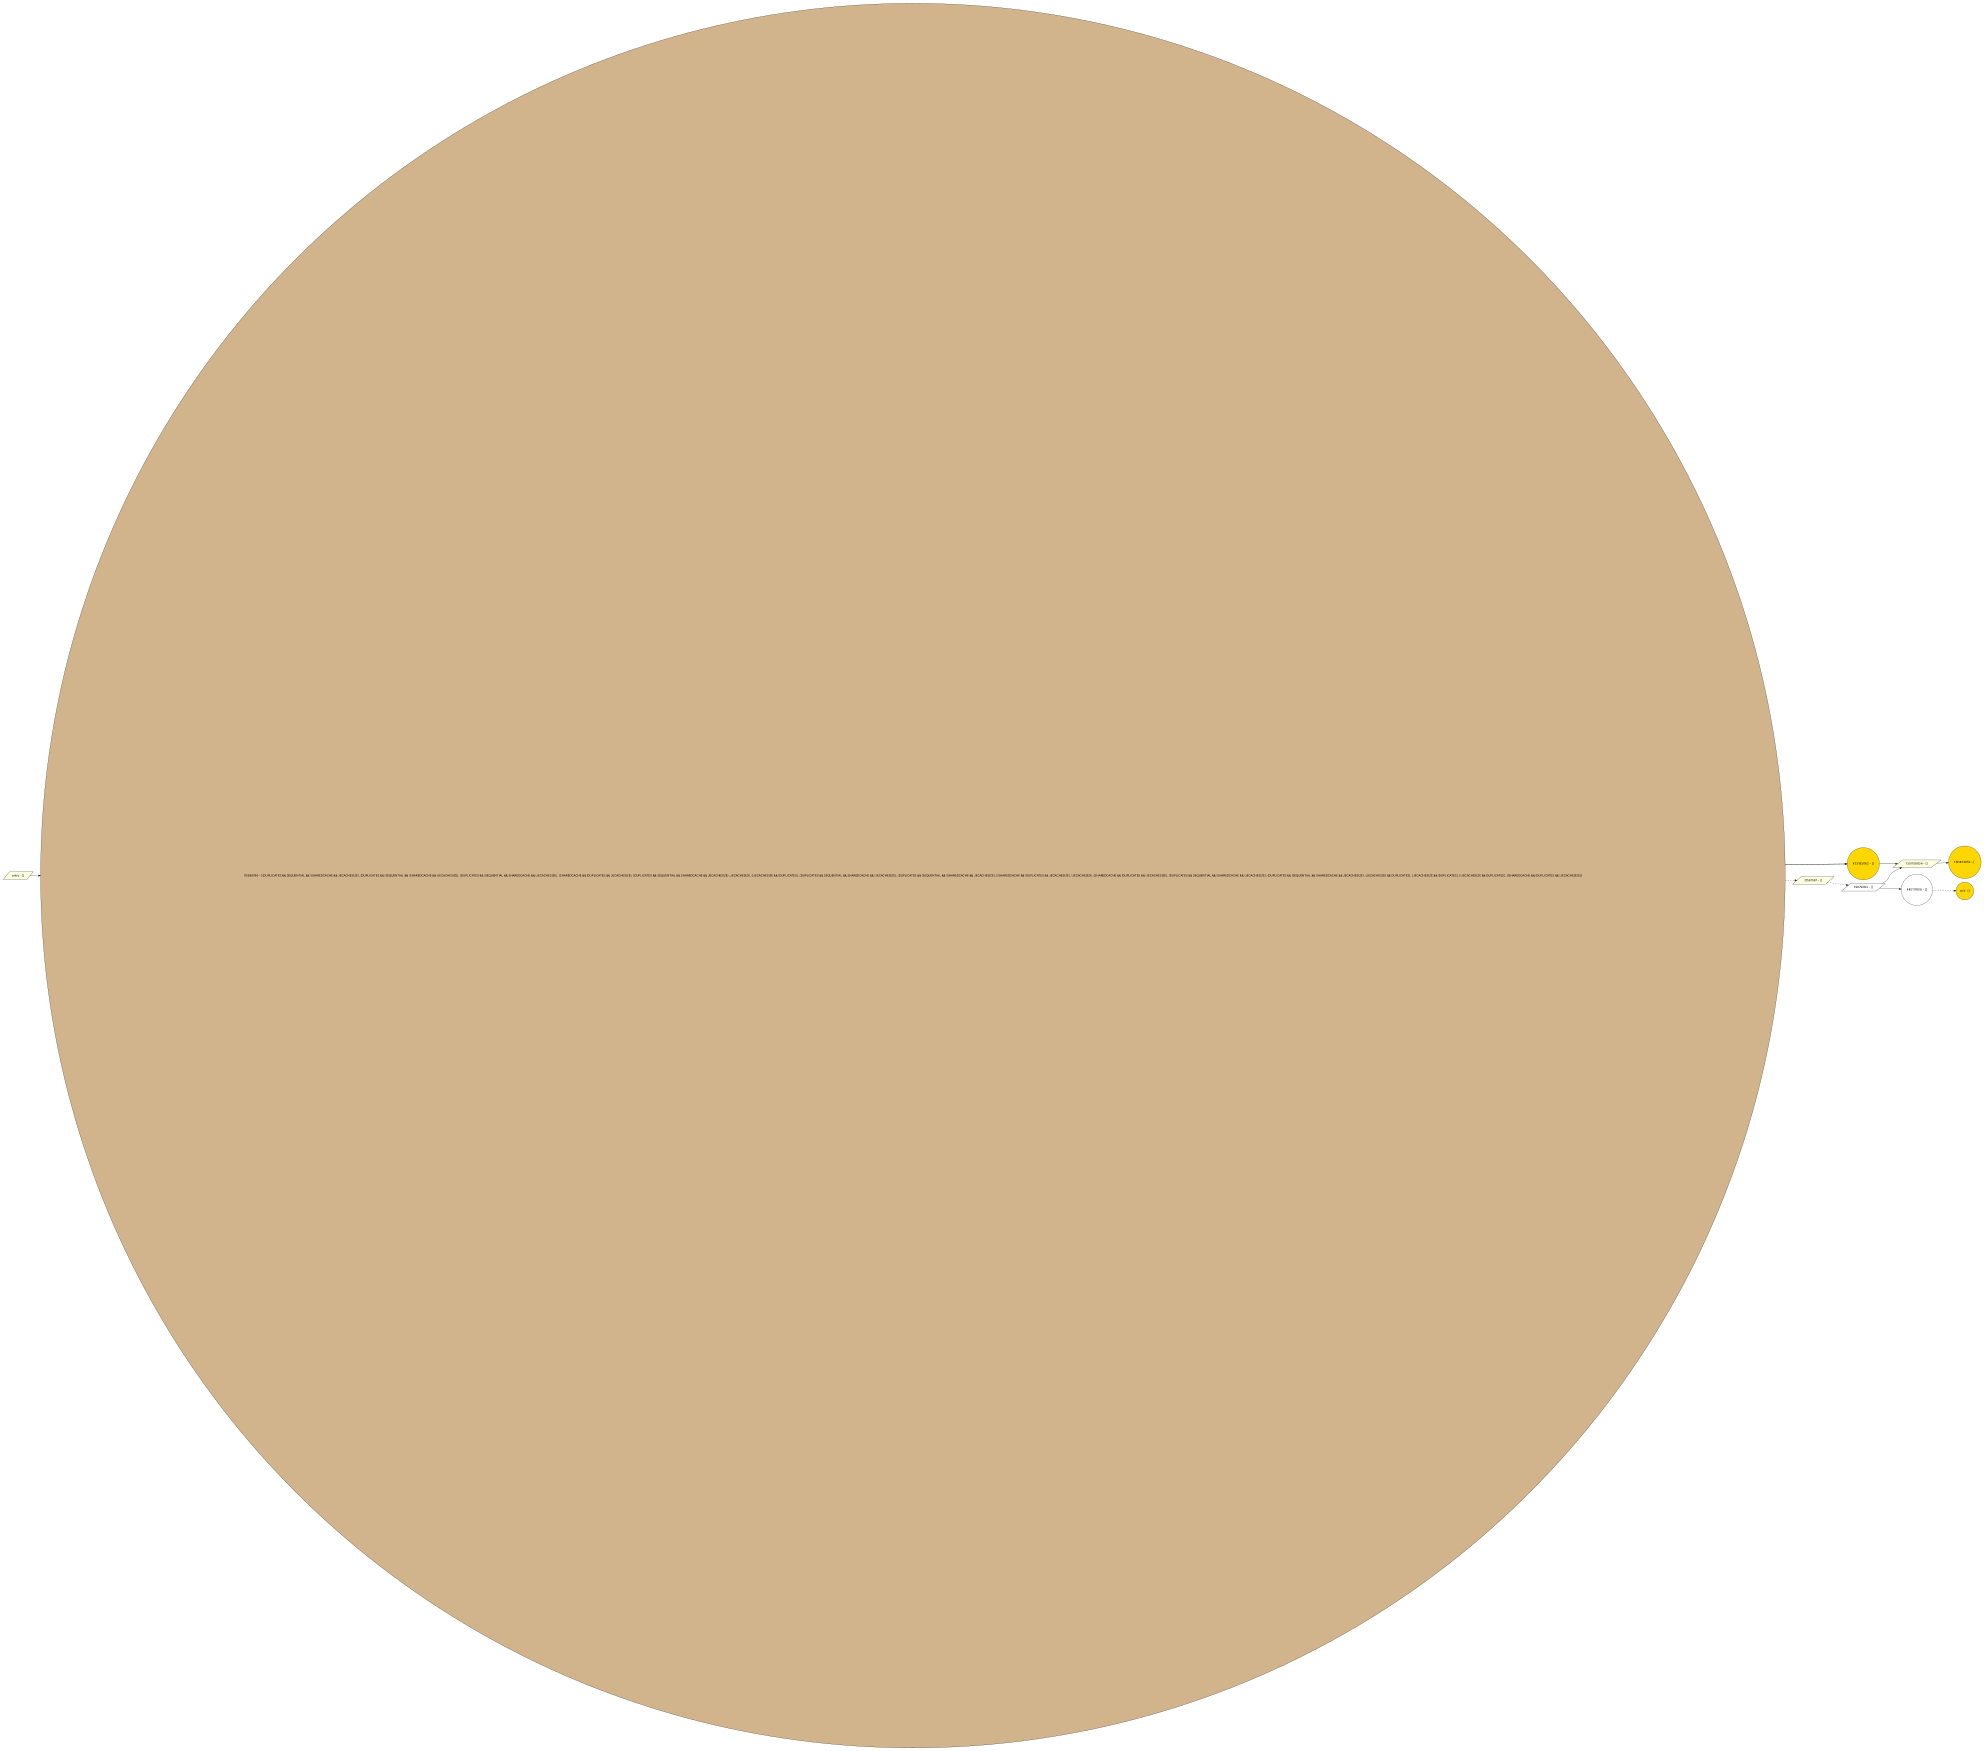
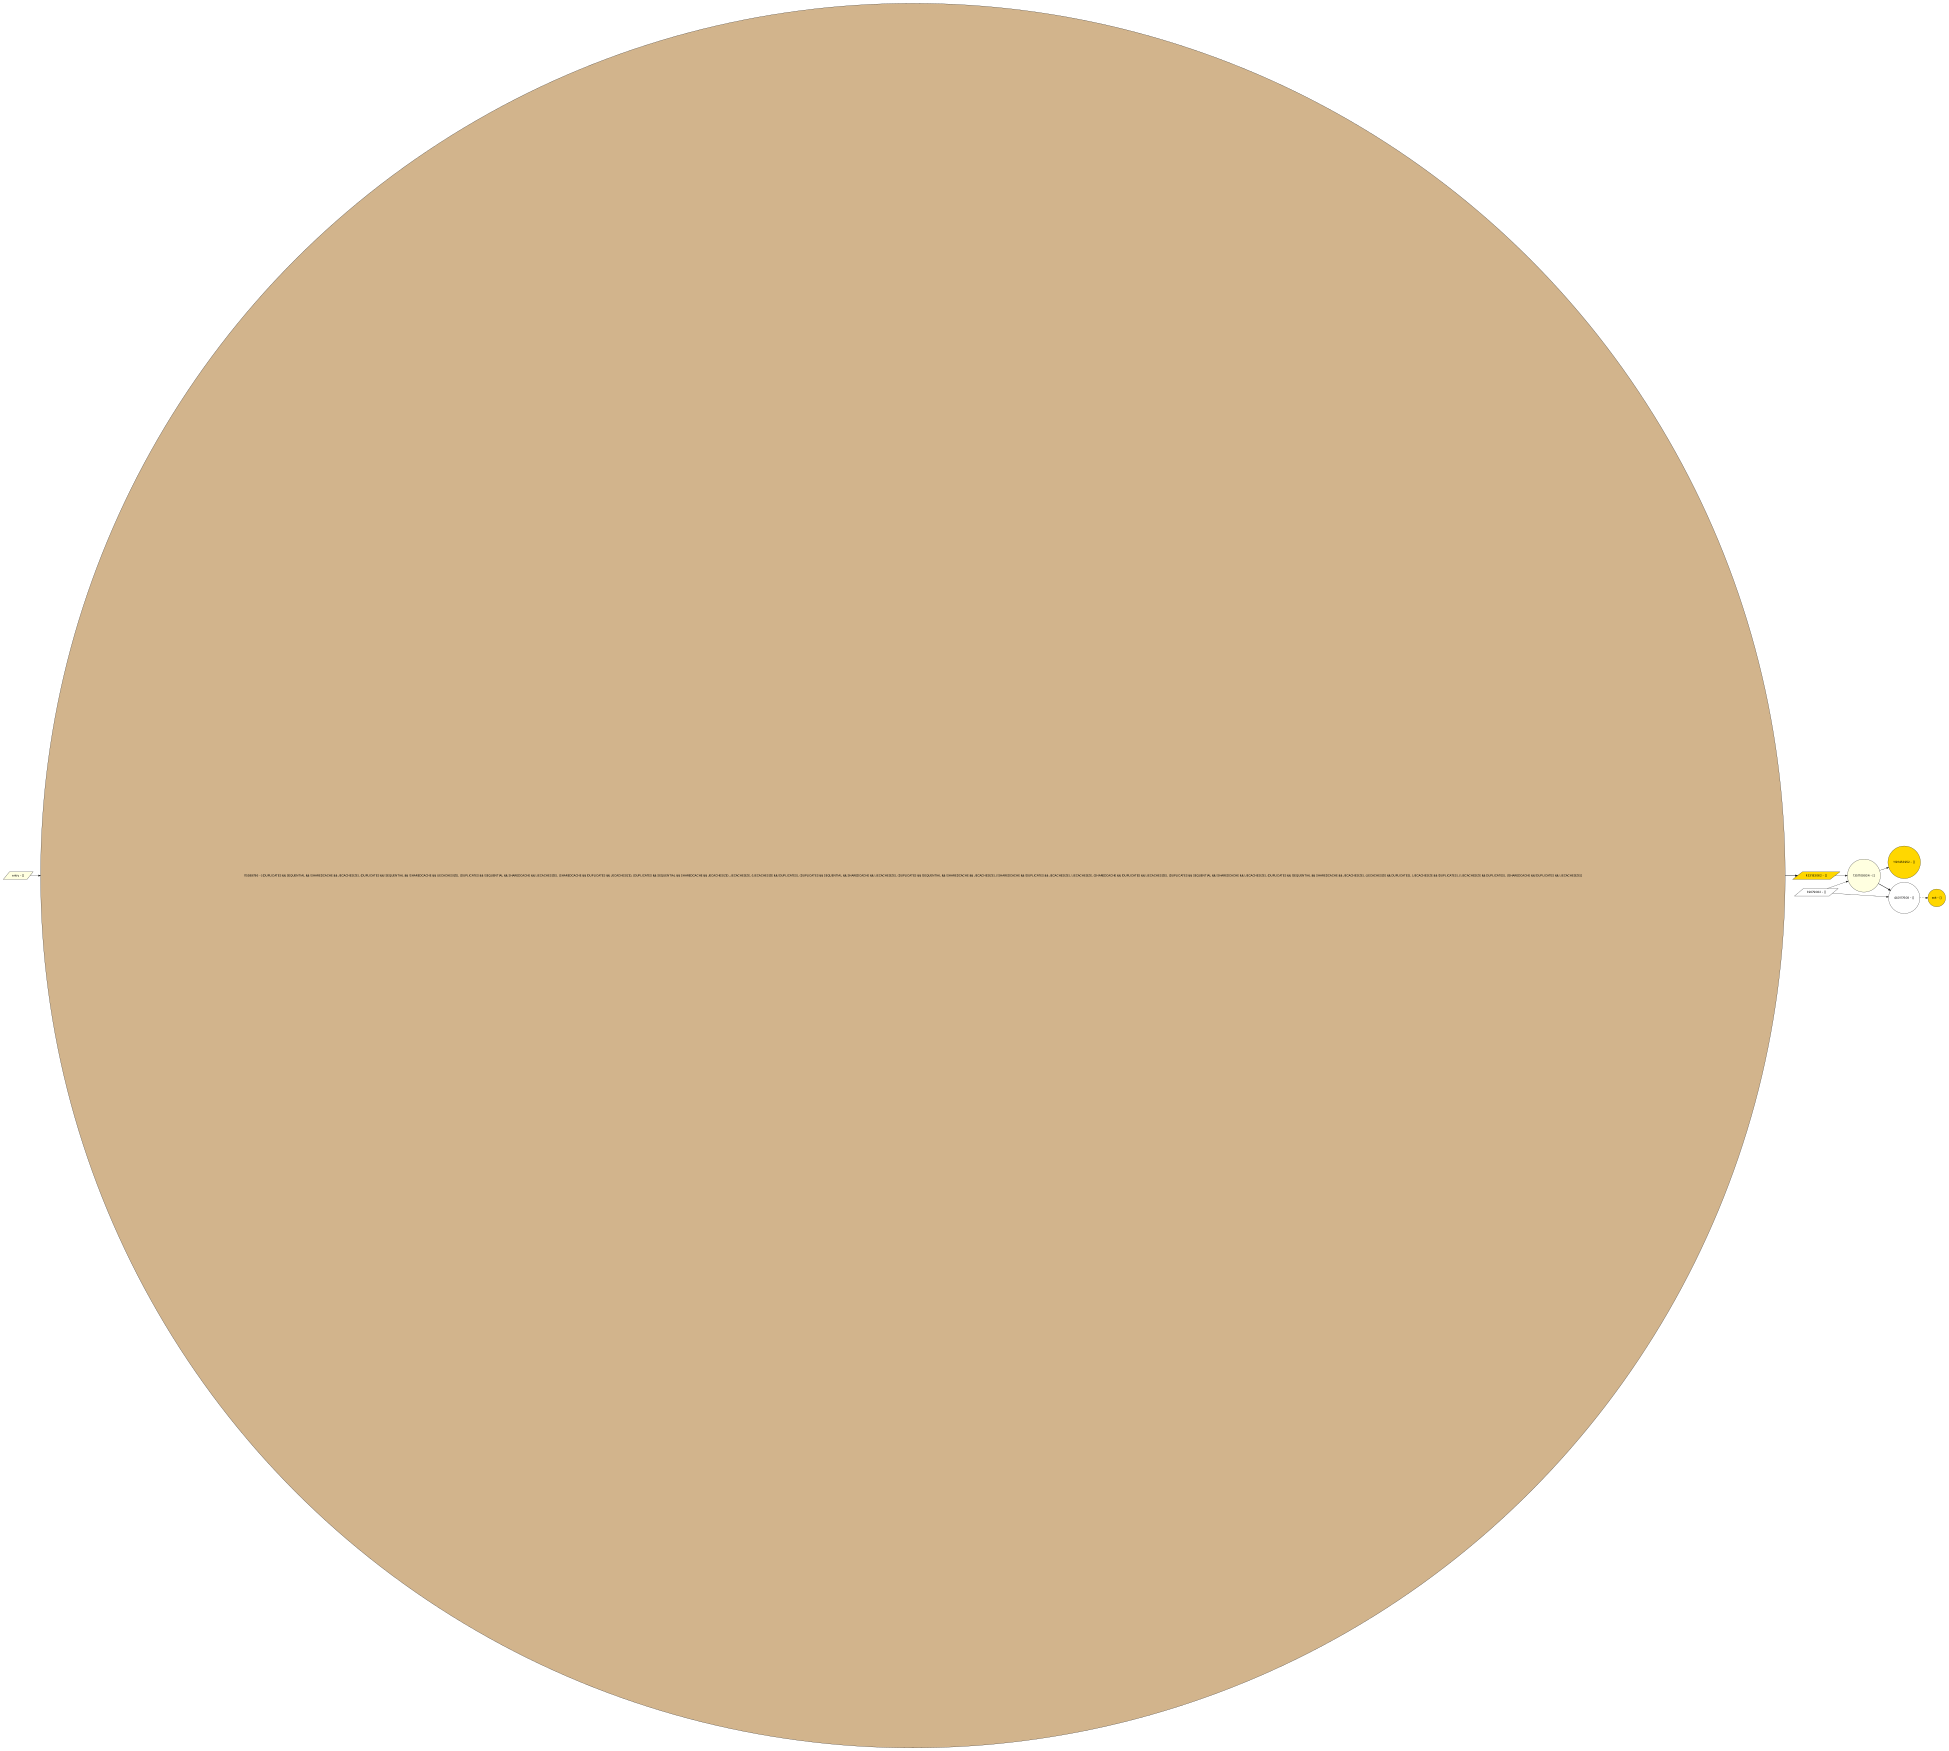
(1863, 864) -> (1816, 876)
(1917, 864) -> (1864, 876)
(1813, 880) -> none
none -> (1884, 886)
